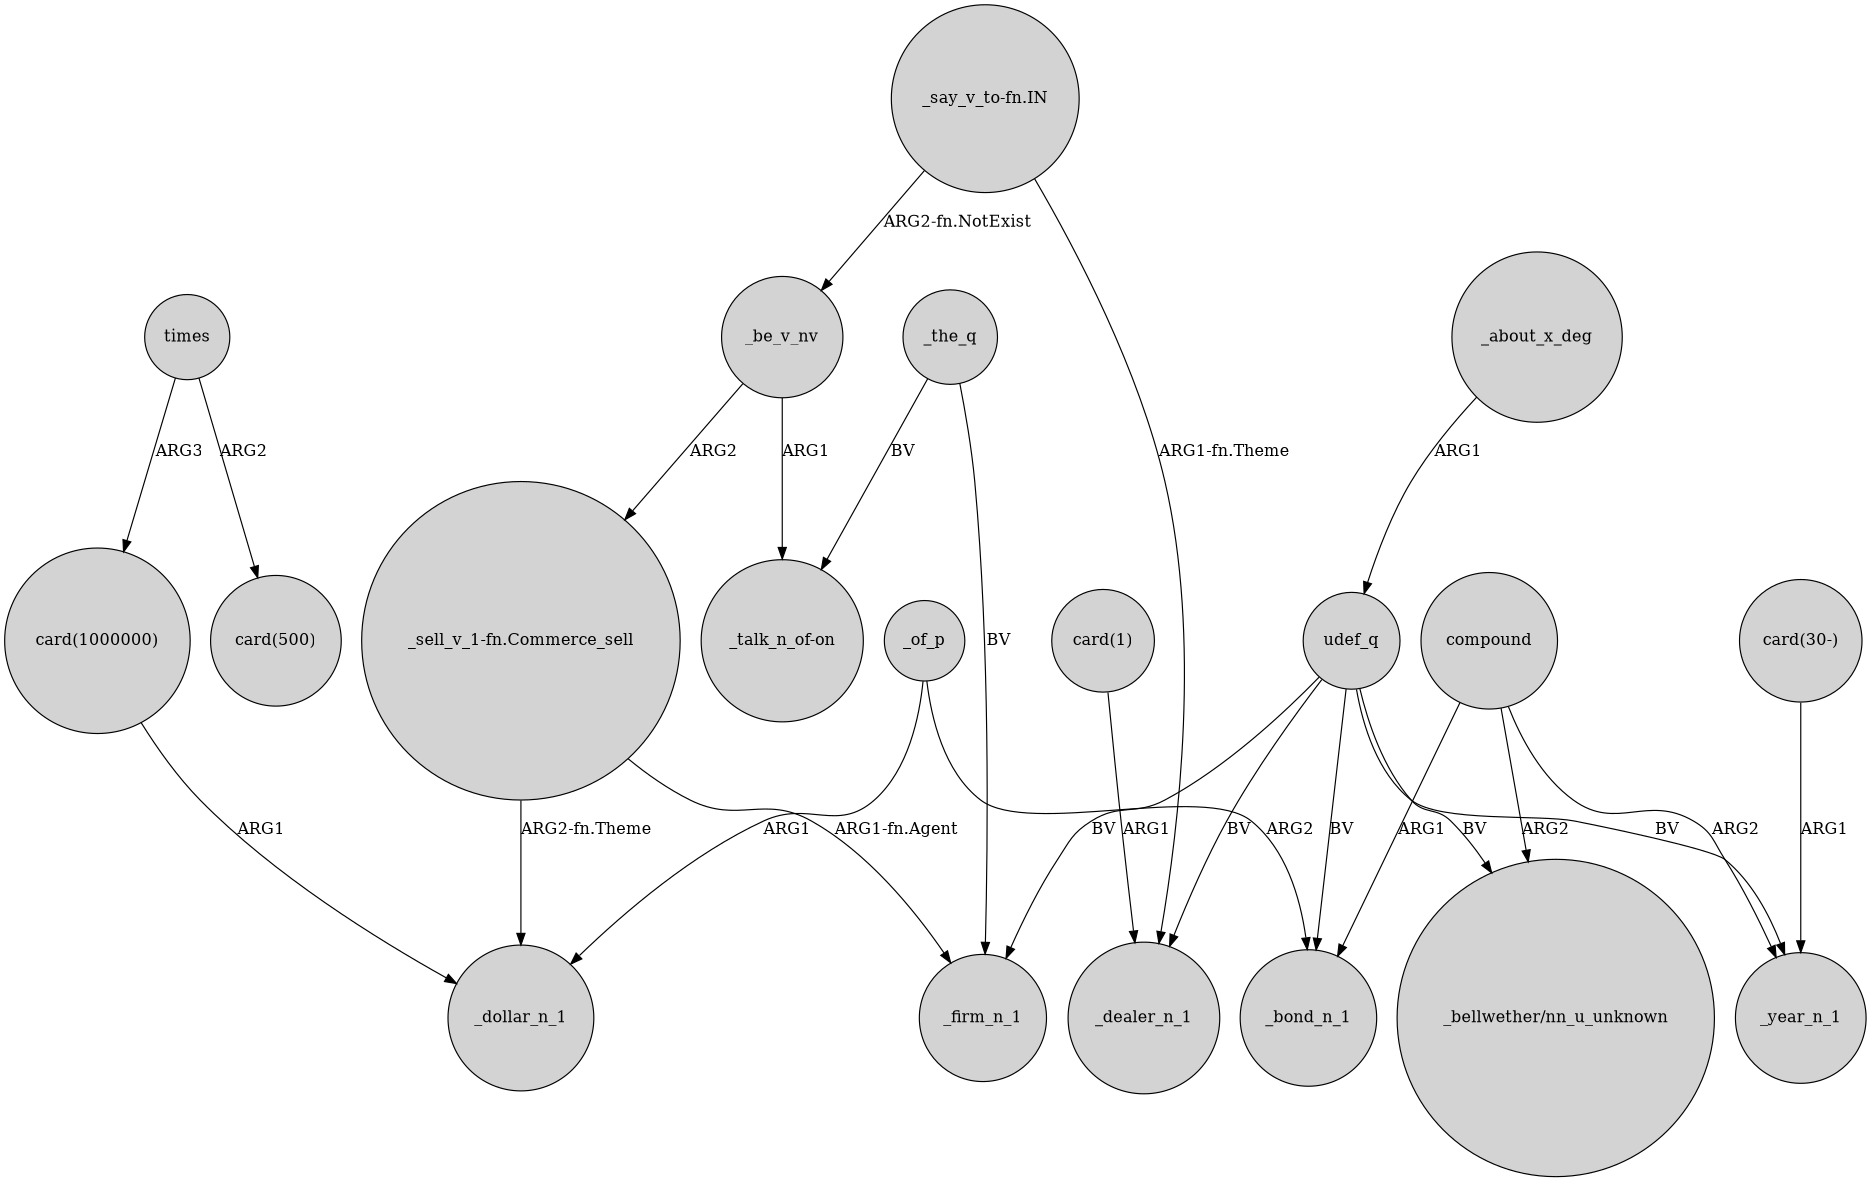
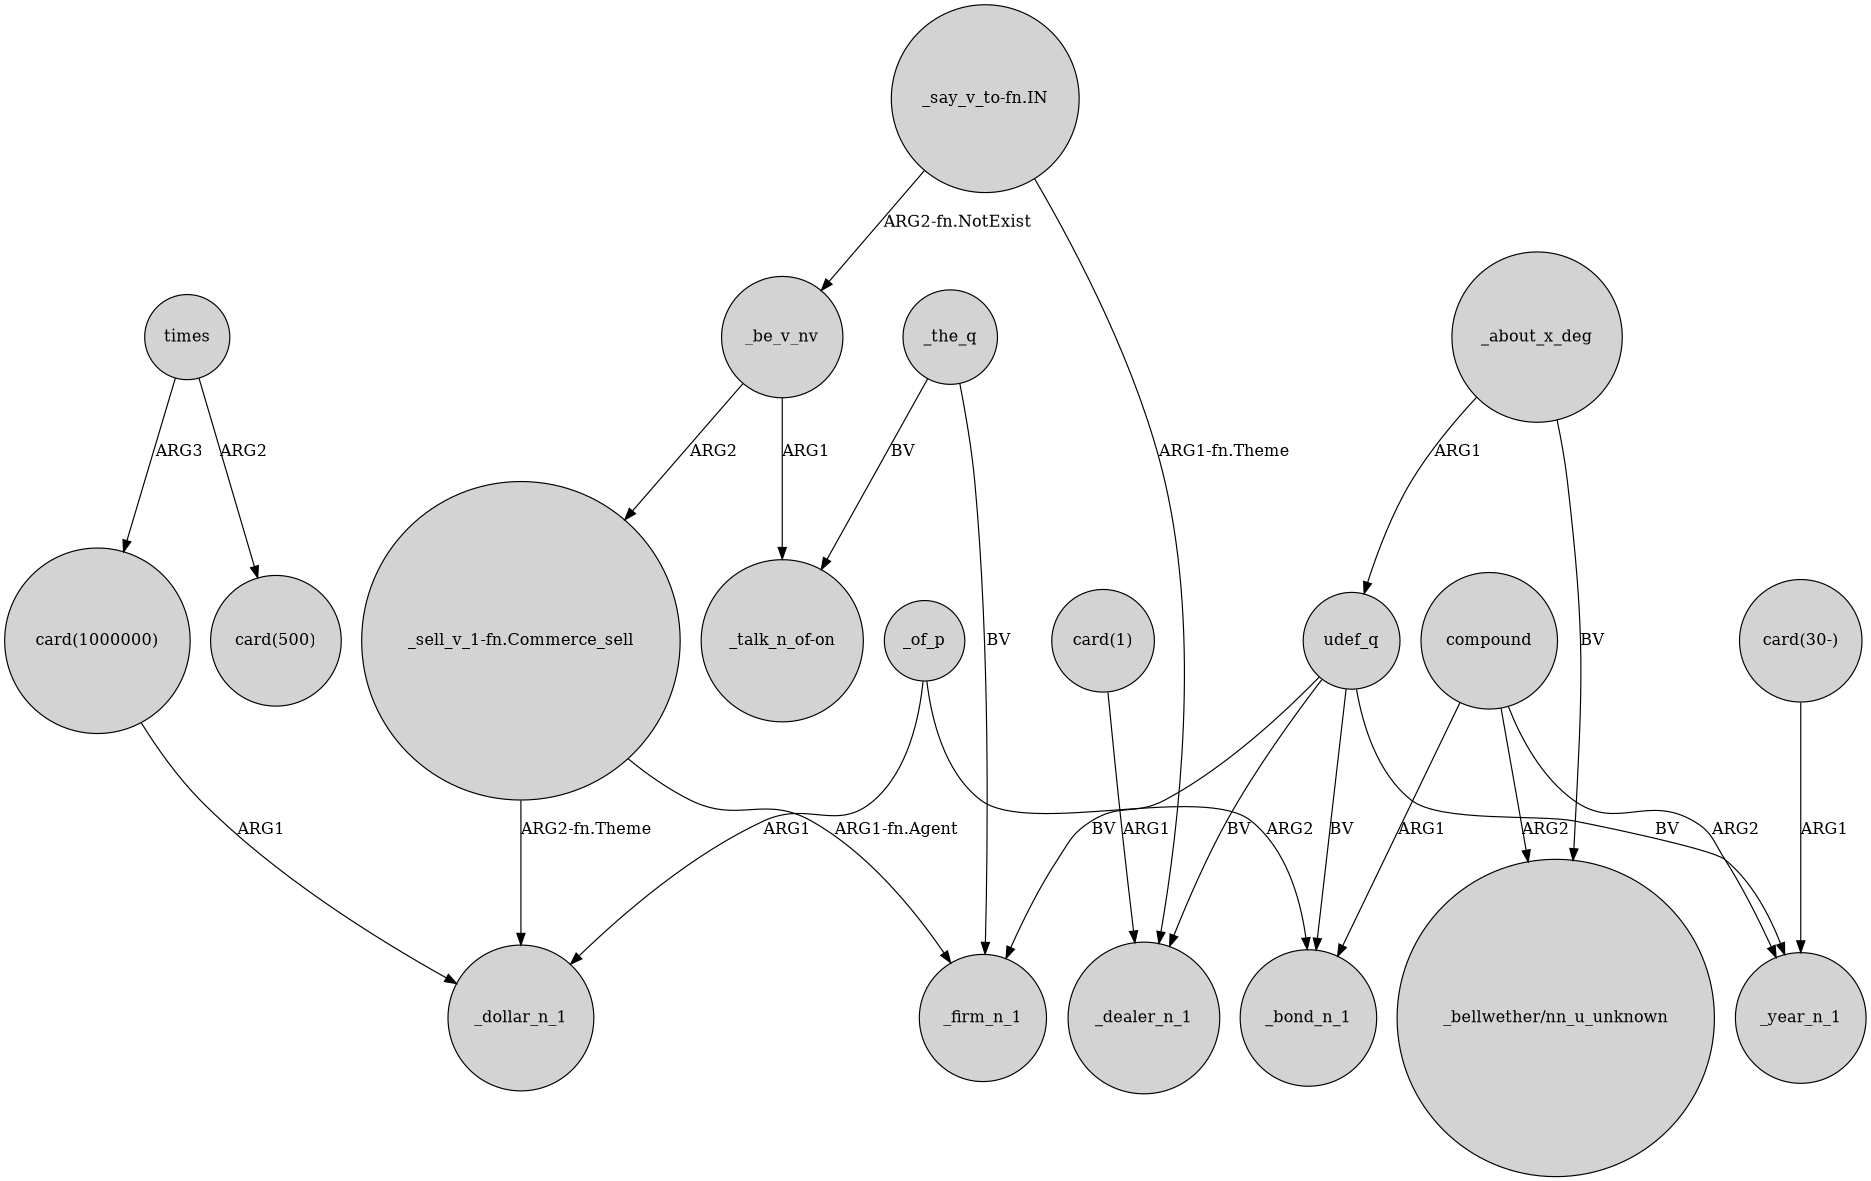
(1449, 820) -> (1580, 634)
